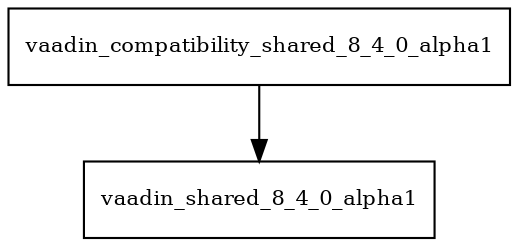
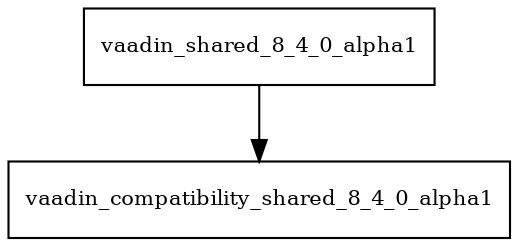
(259, 113) -> (259, 113)
